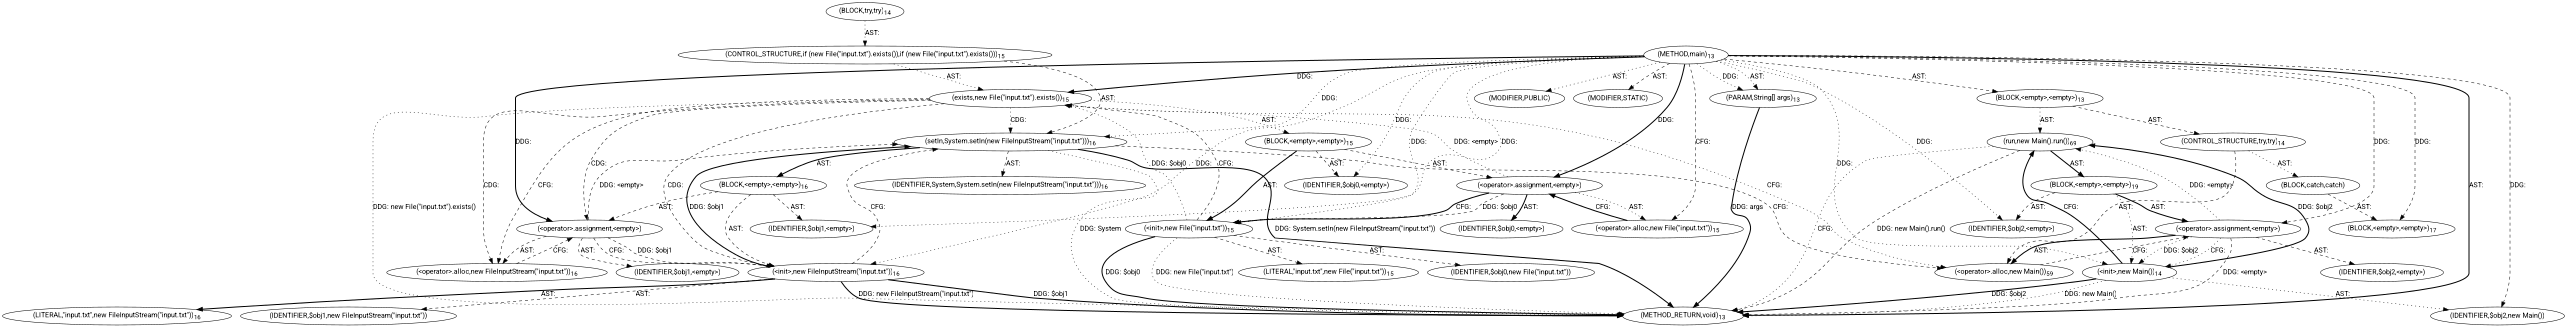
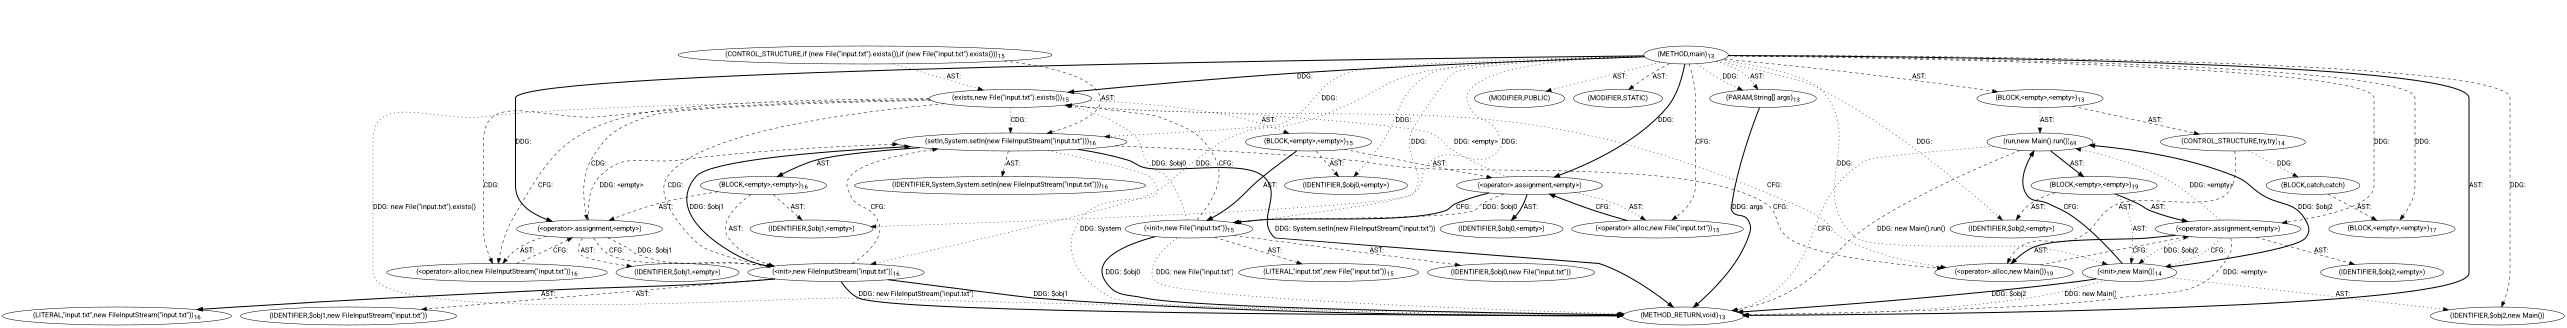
(865, 12) -> none
(2286, 164) -> (2286, 164)
(2050, 272) -> (2050, 272)
